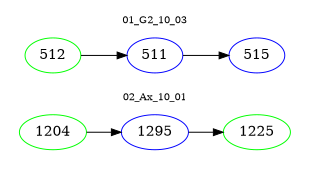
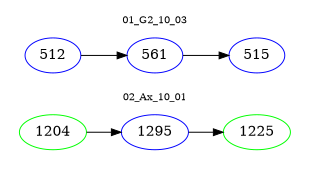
(53, 55) -> (53, 55)
(155, 55) -> (155, 55)
